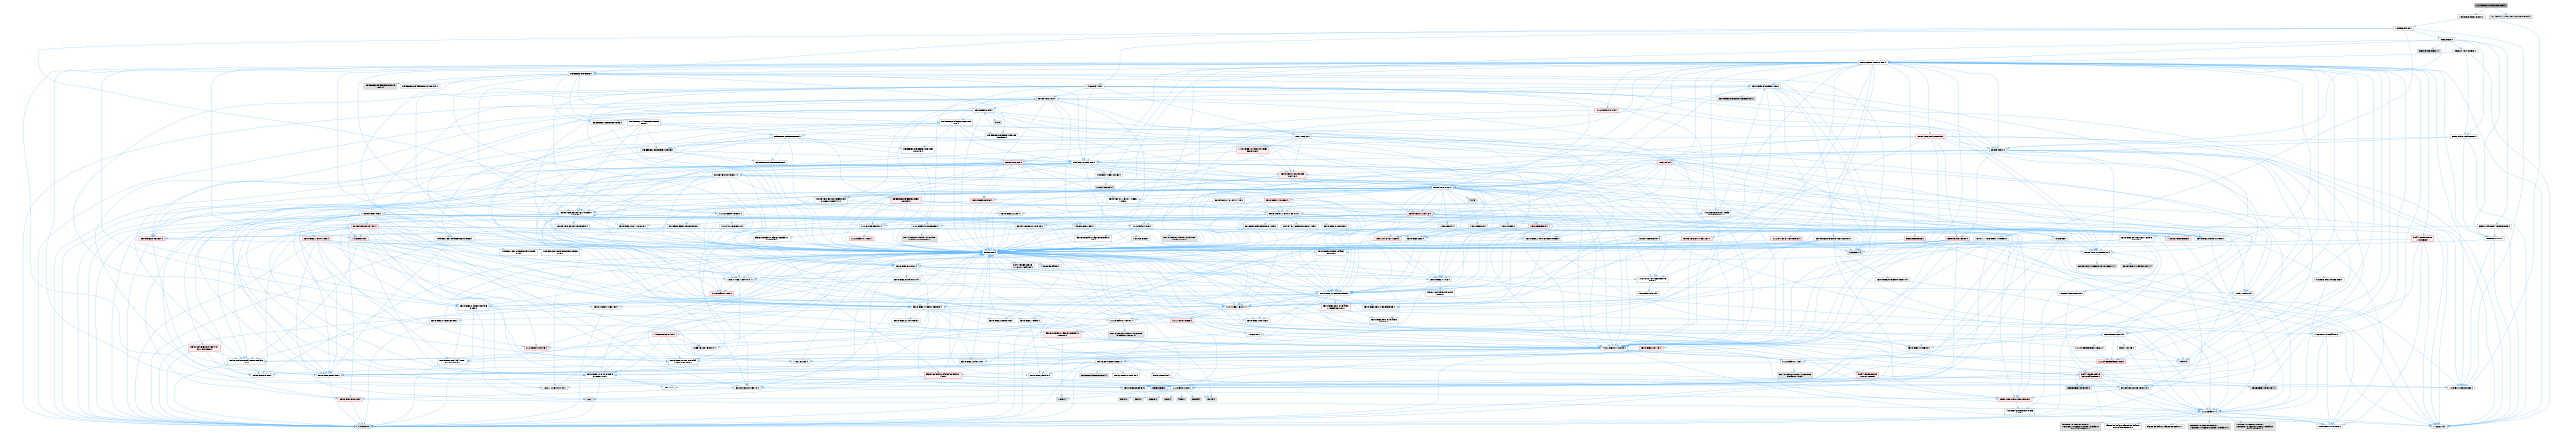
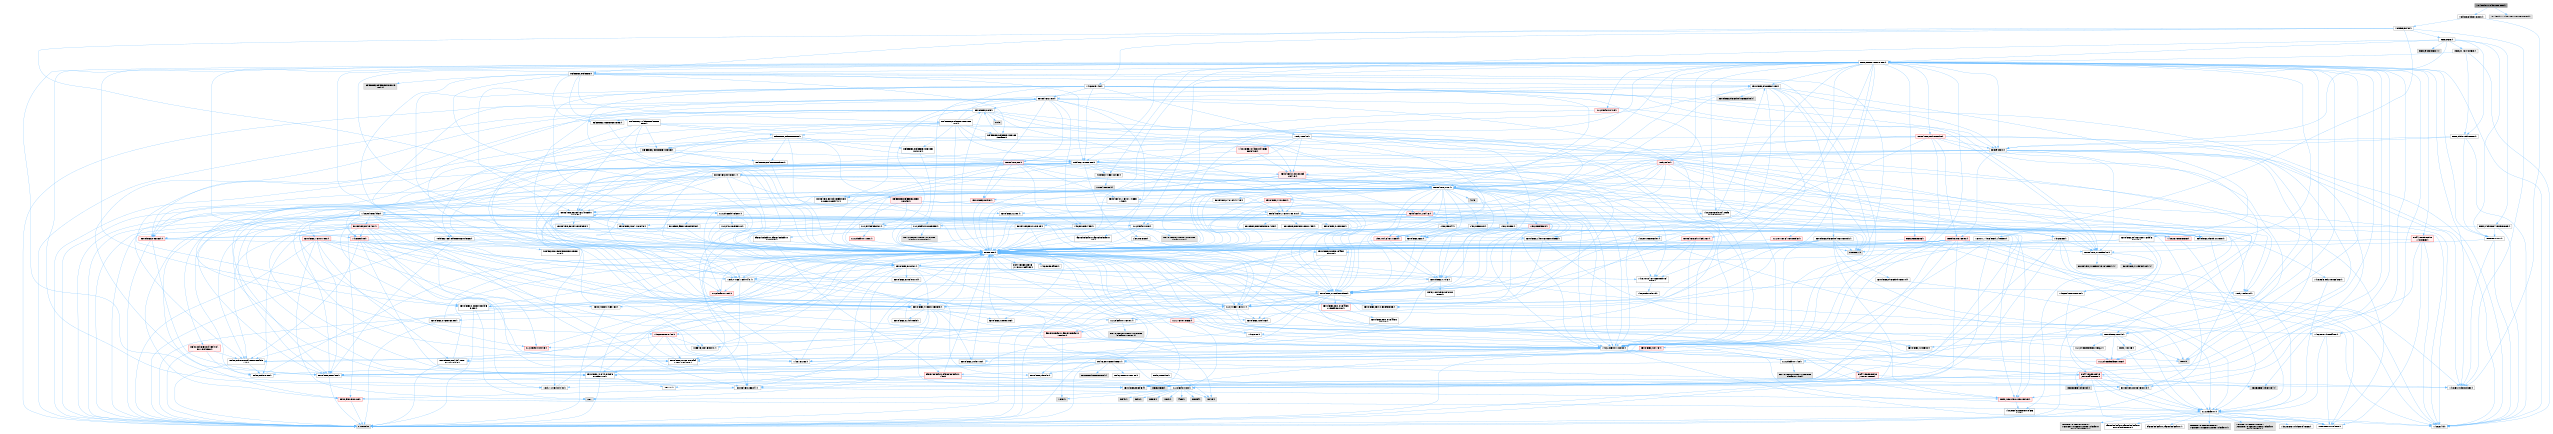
(420, 86) -> none
(225, 109) -> (455, 213)
(971, 115) -> (971, 116)
none -> (904, 162)
(1613, 223) -> (982, 221)
(1300, 226) -> (1300, 226)
(519, 252) -> none
(939, 261) -> (943, 260)
(1379, 280) -> none
(1030, 321) -> none
(1135, 368) -> none
(748, 388) -> (748, 388)
none -> (2296, 427)
